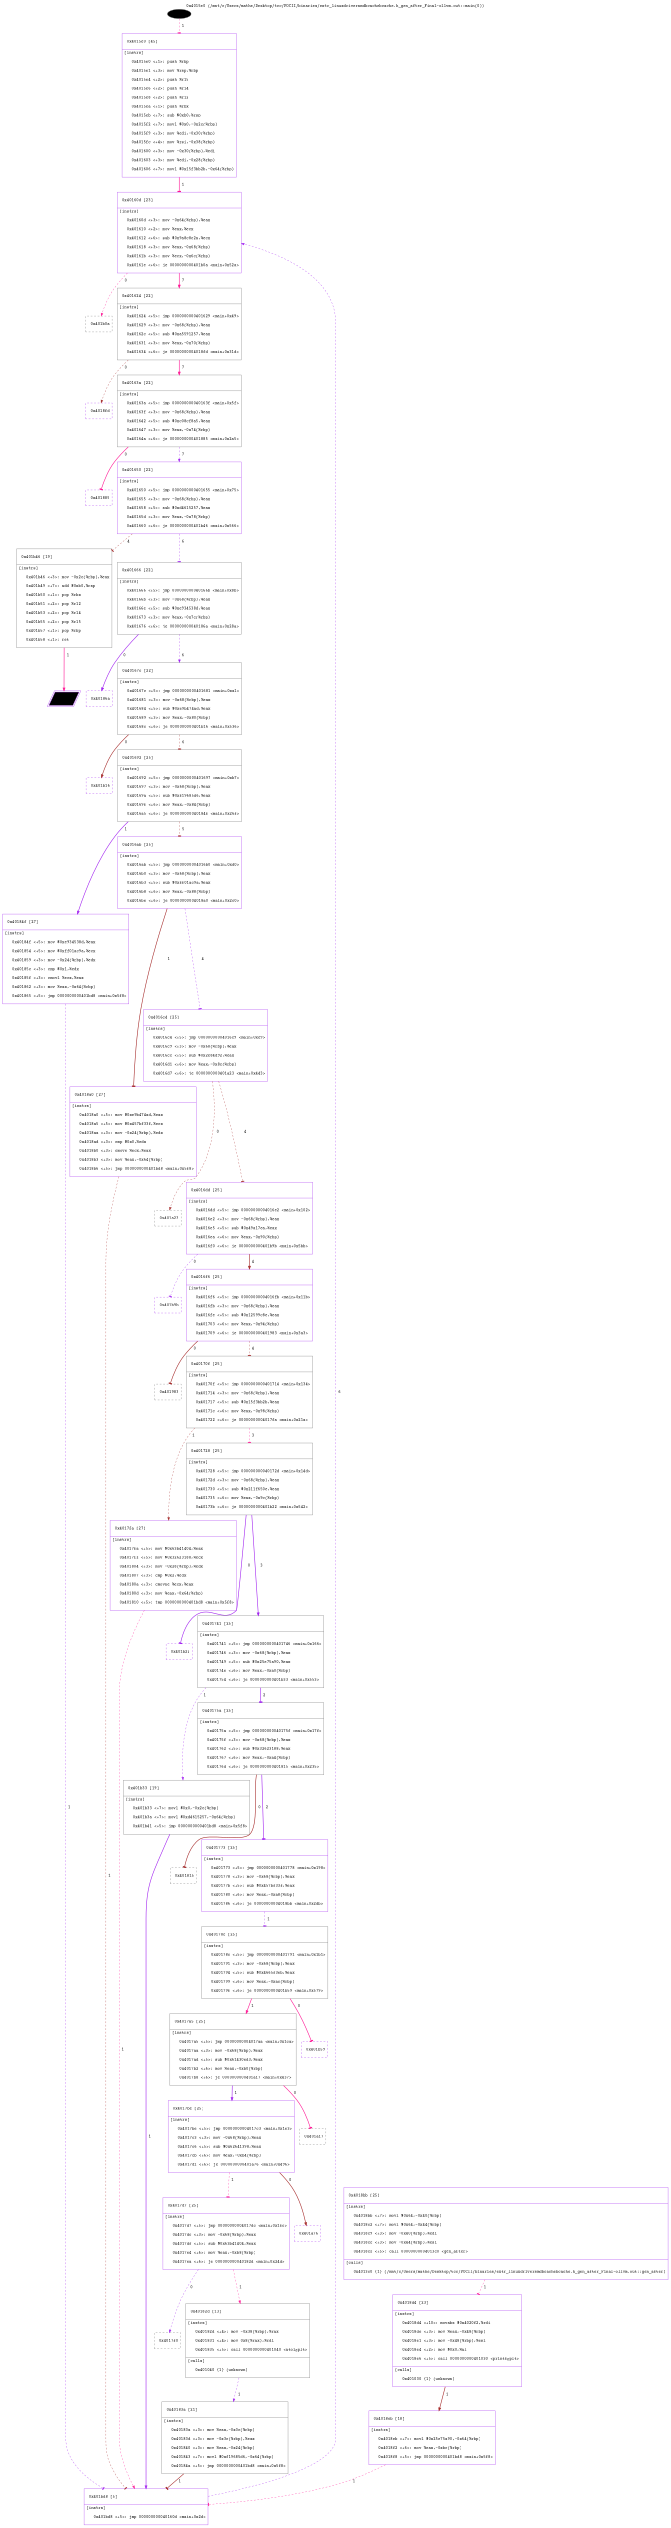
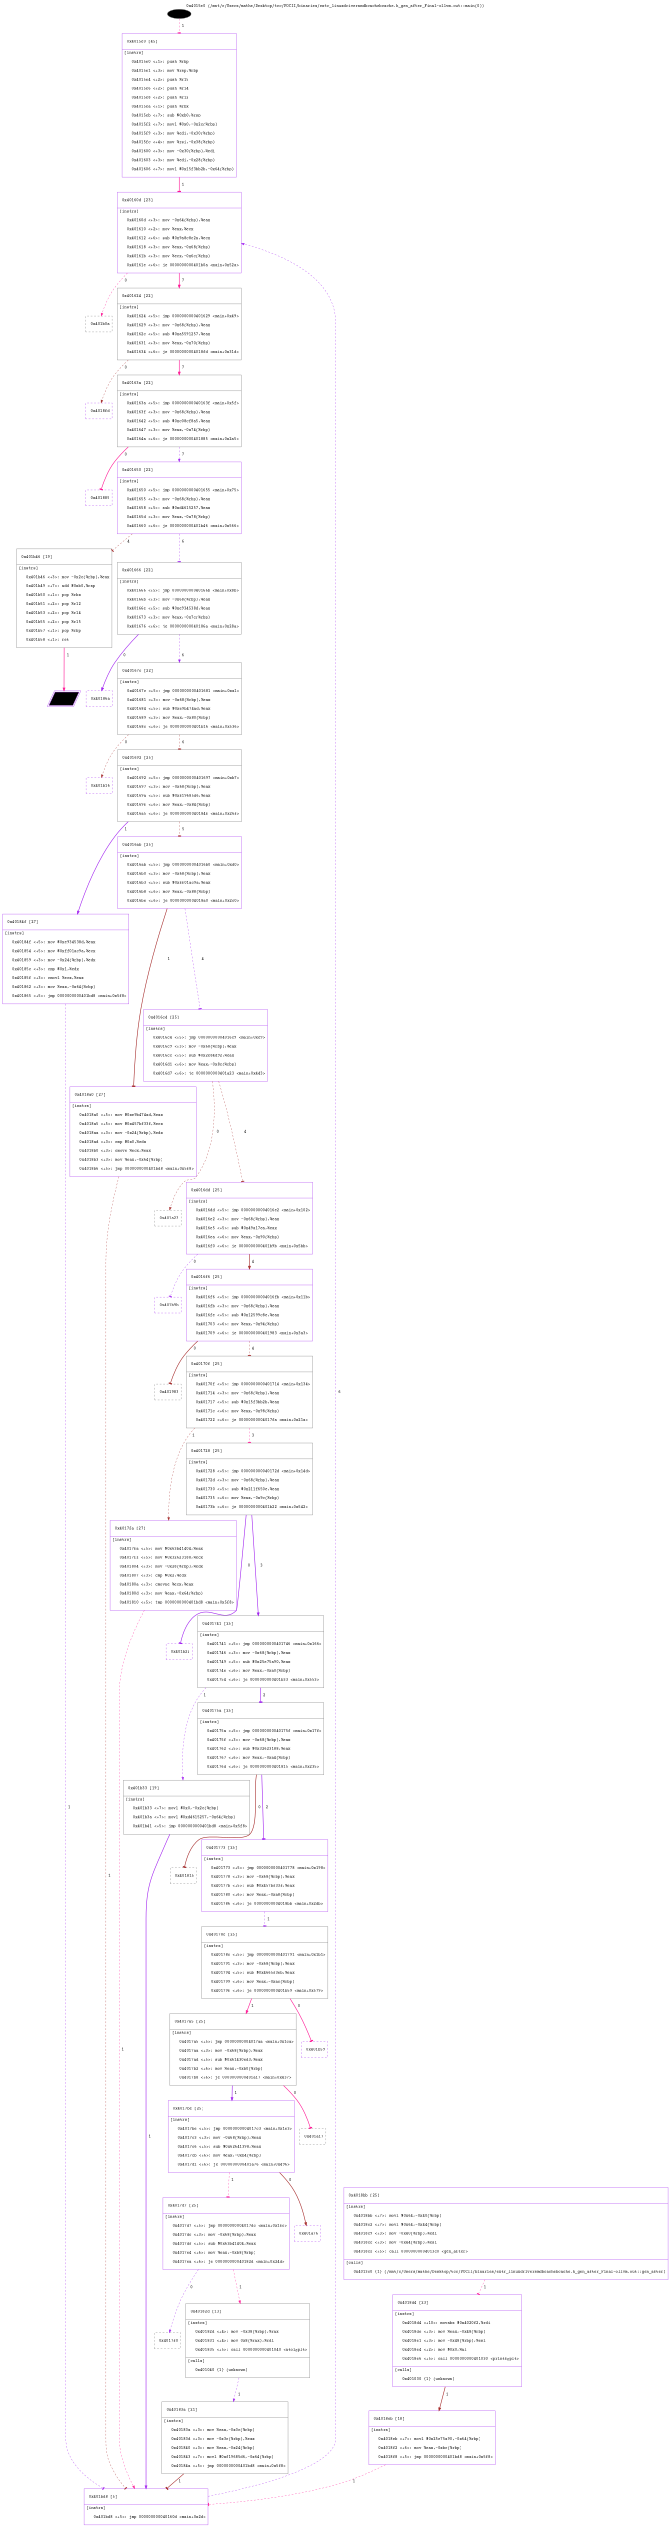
(112, 753) -> (112, 753)
